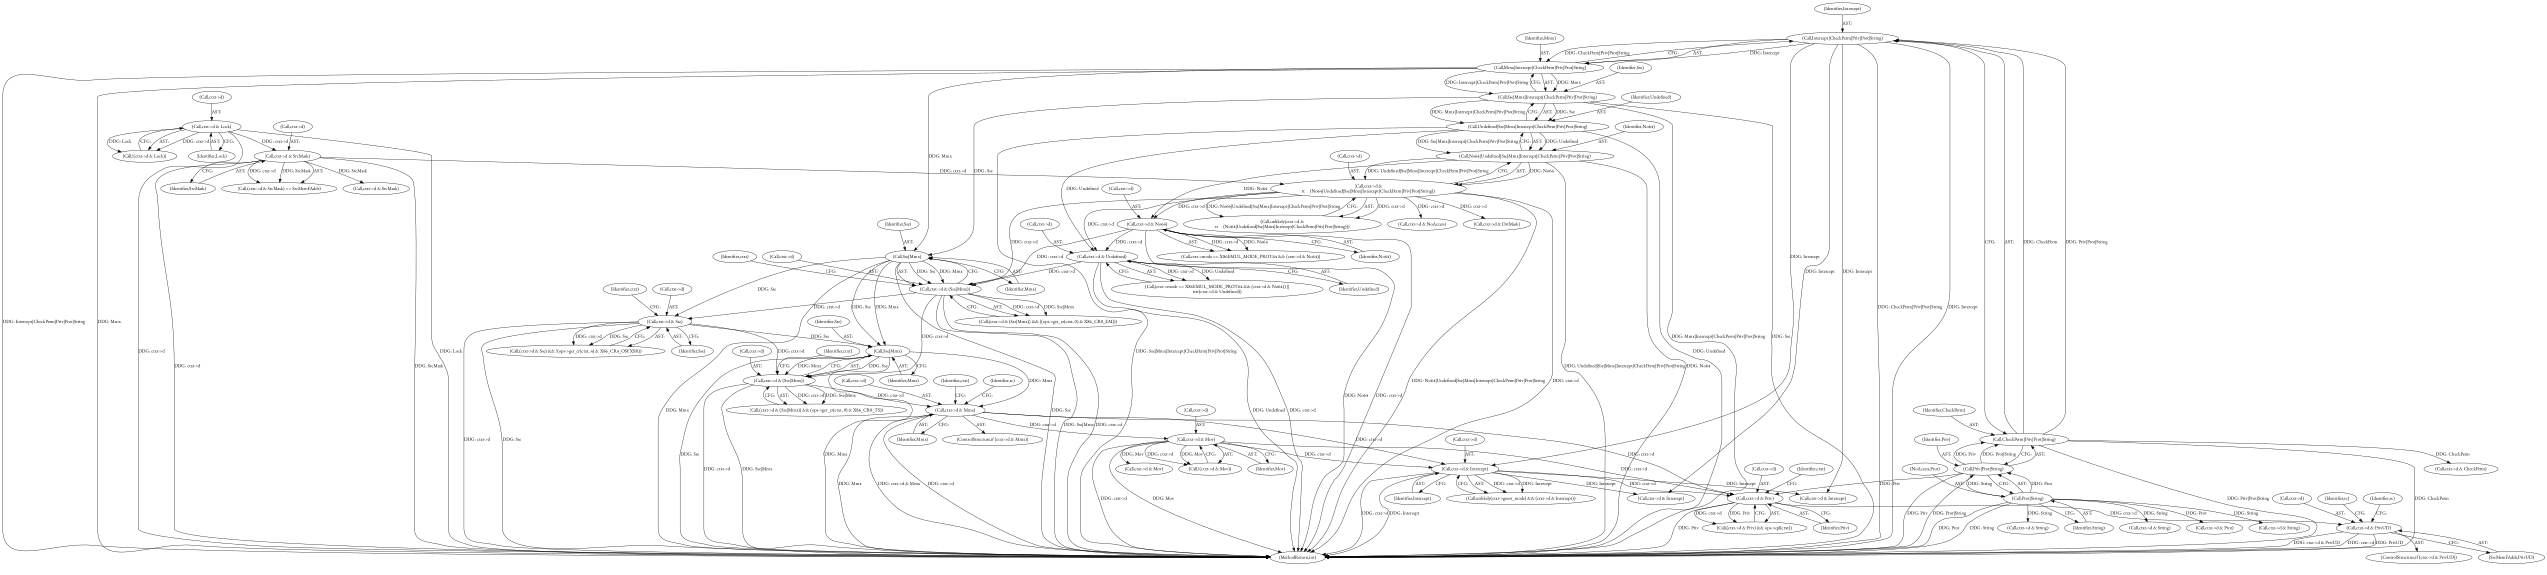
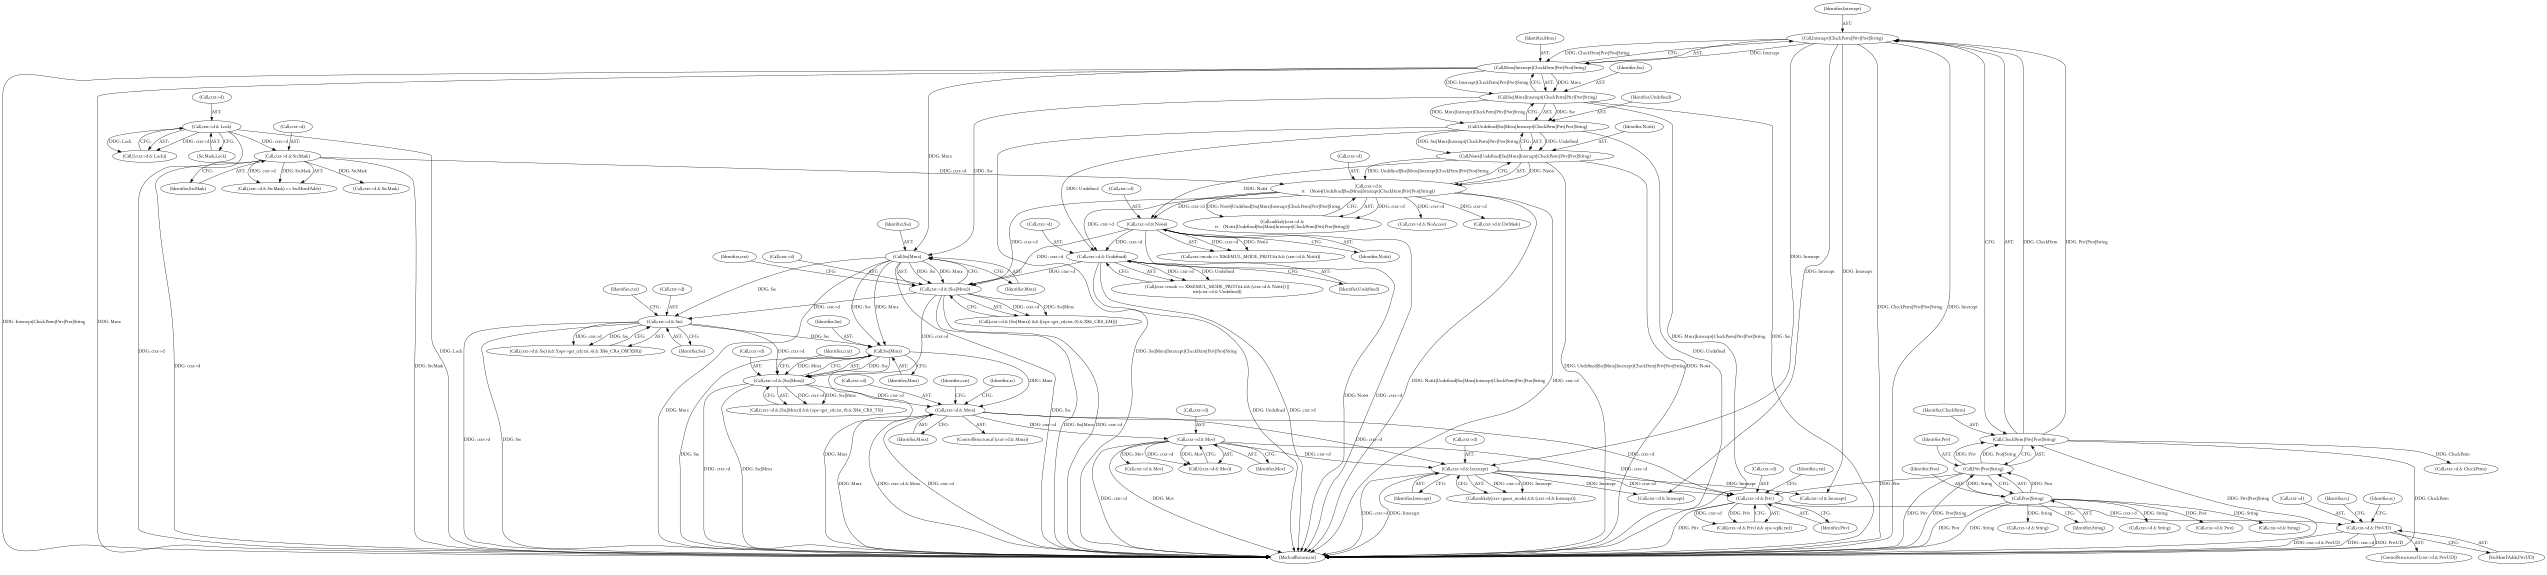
(212, 156) -> (212, 156)
(1925, 469) -> (1925, 469)
